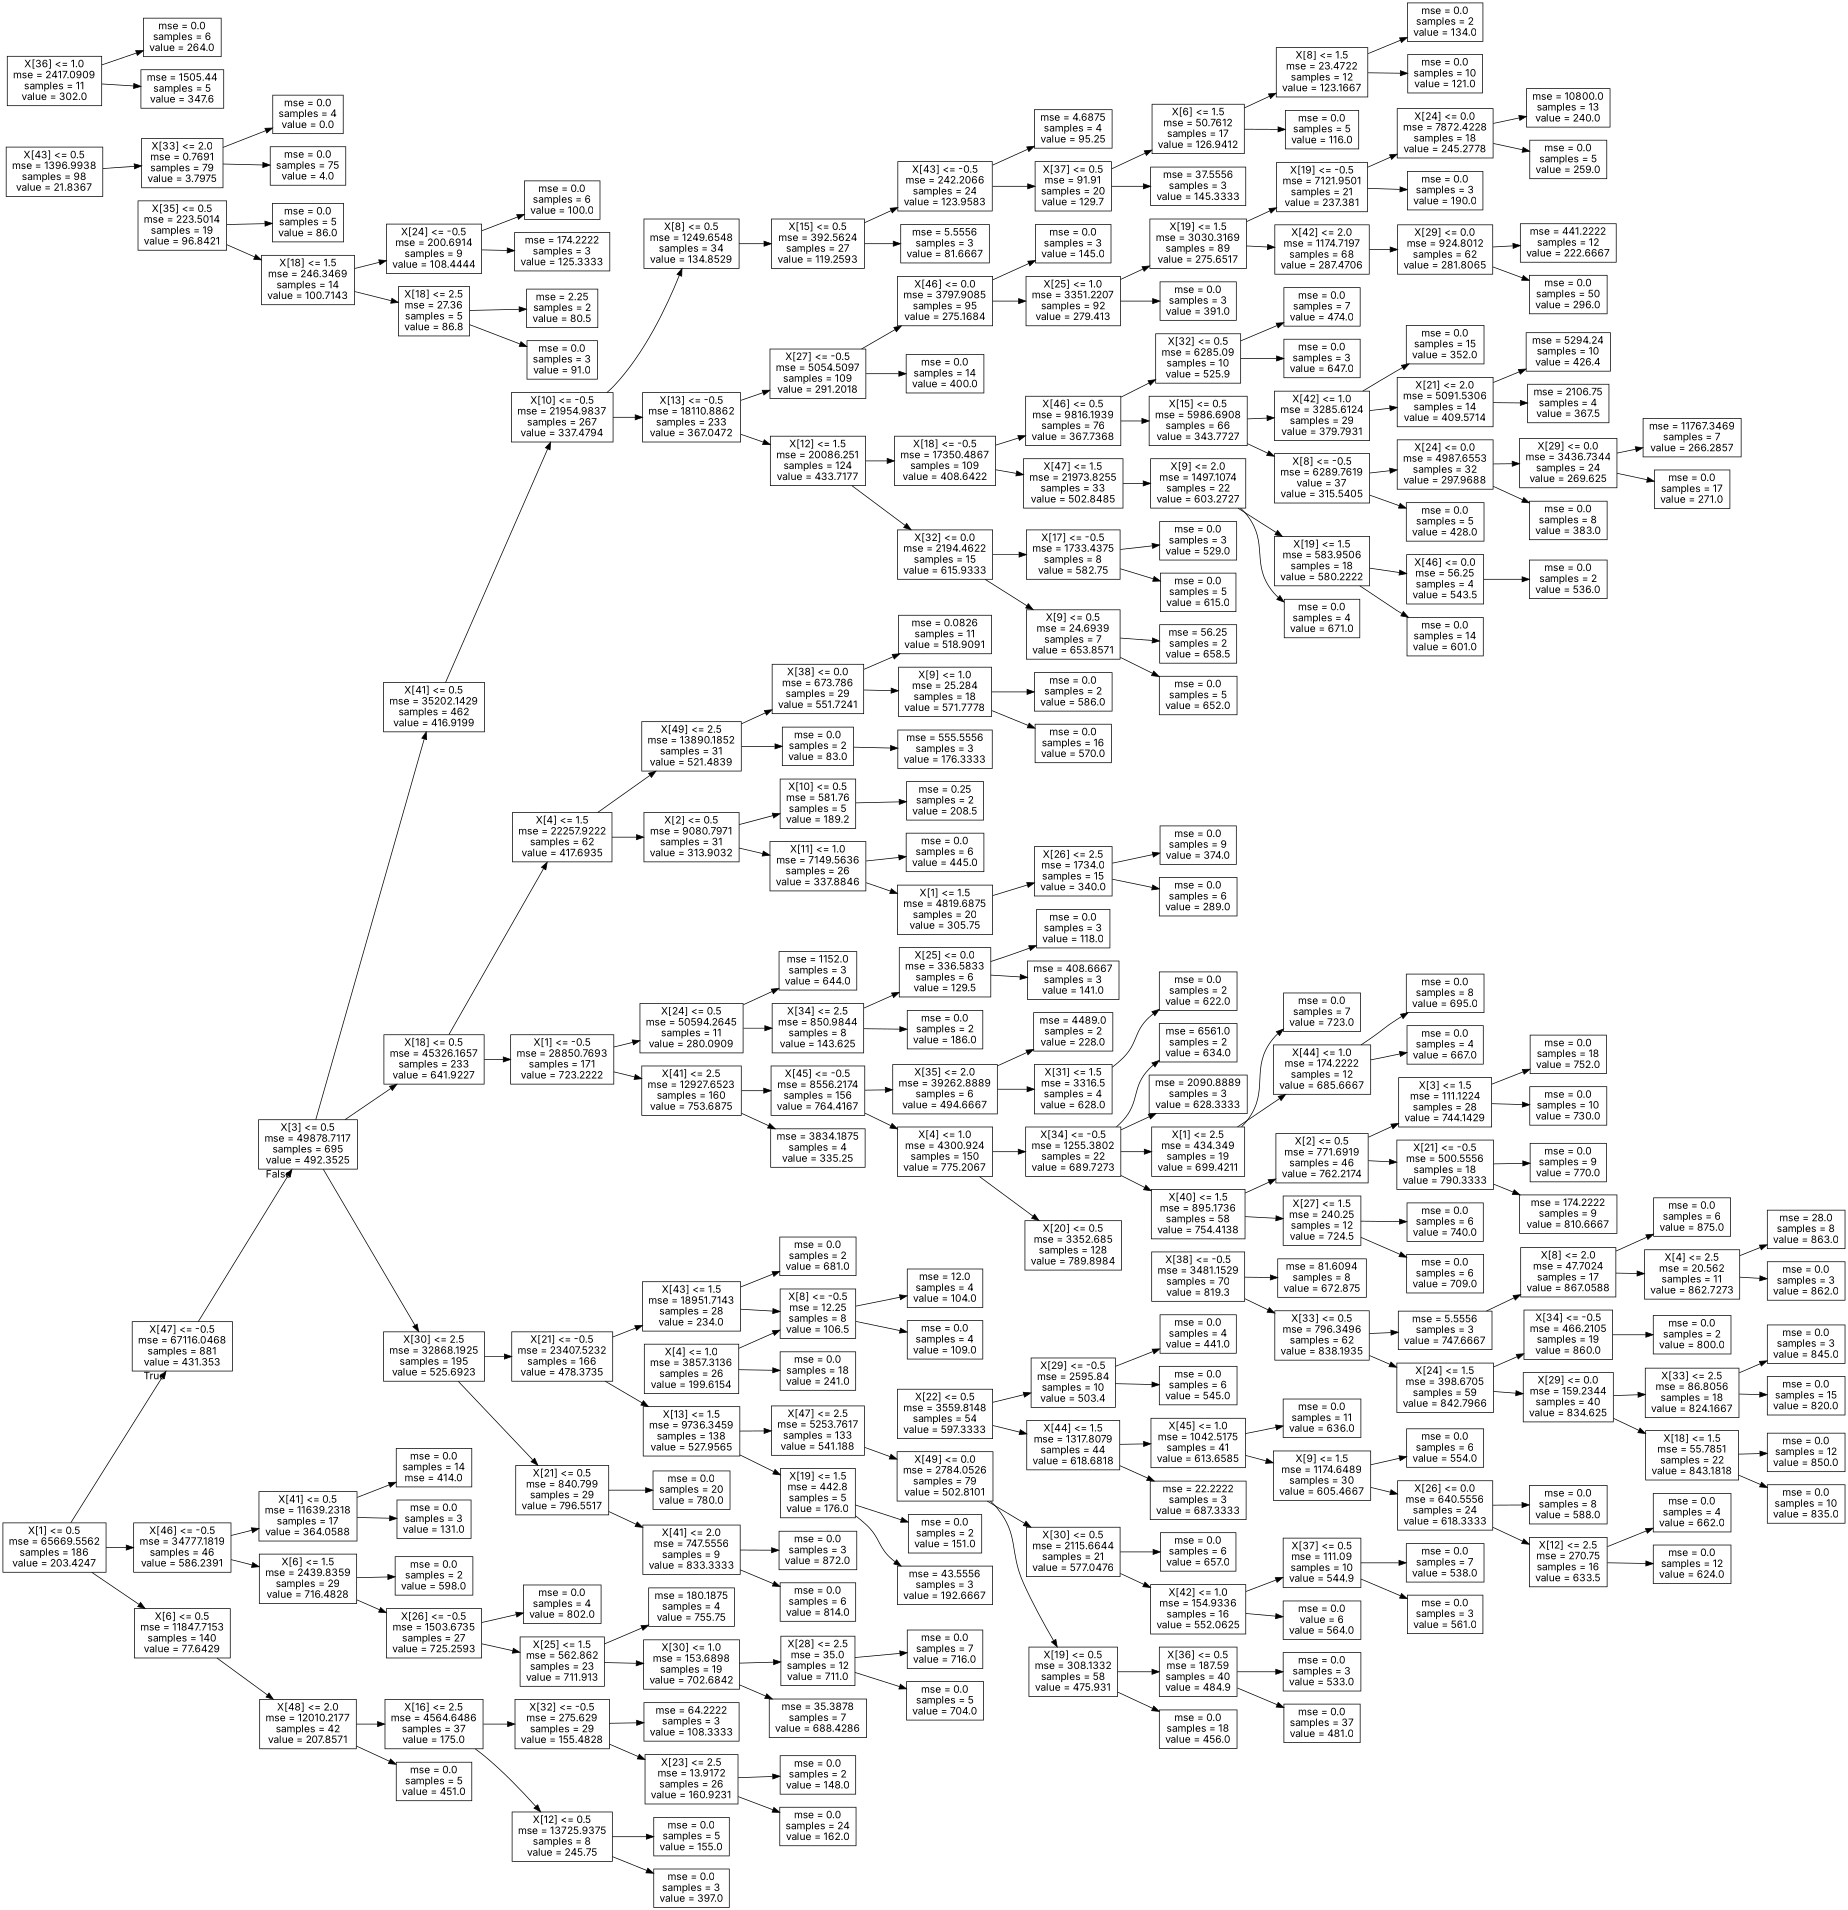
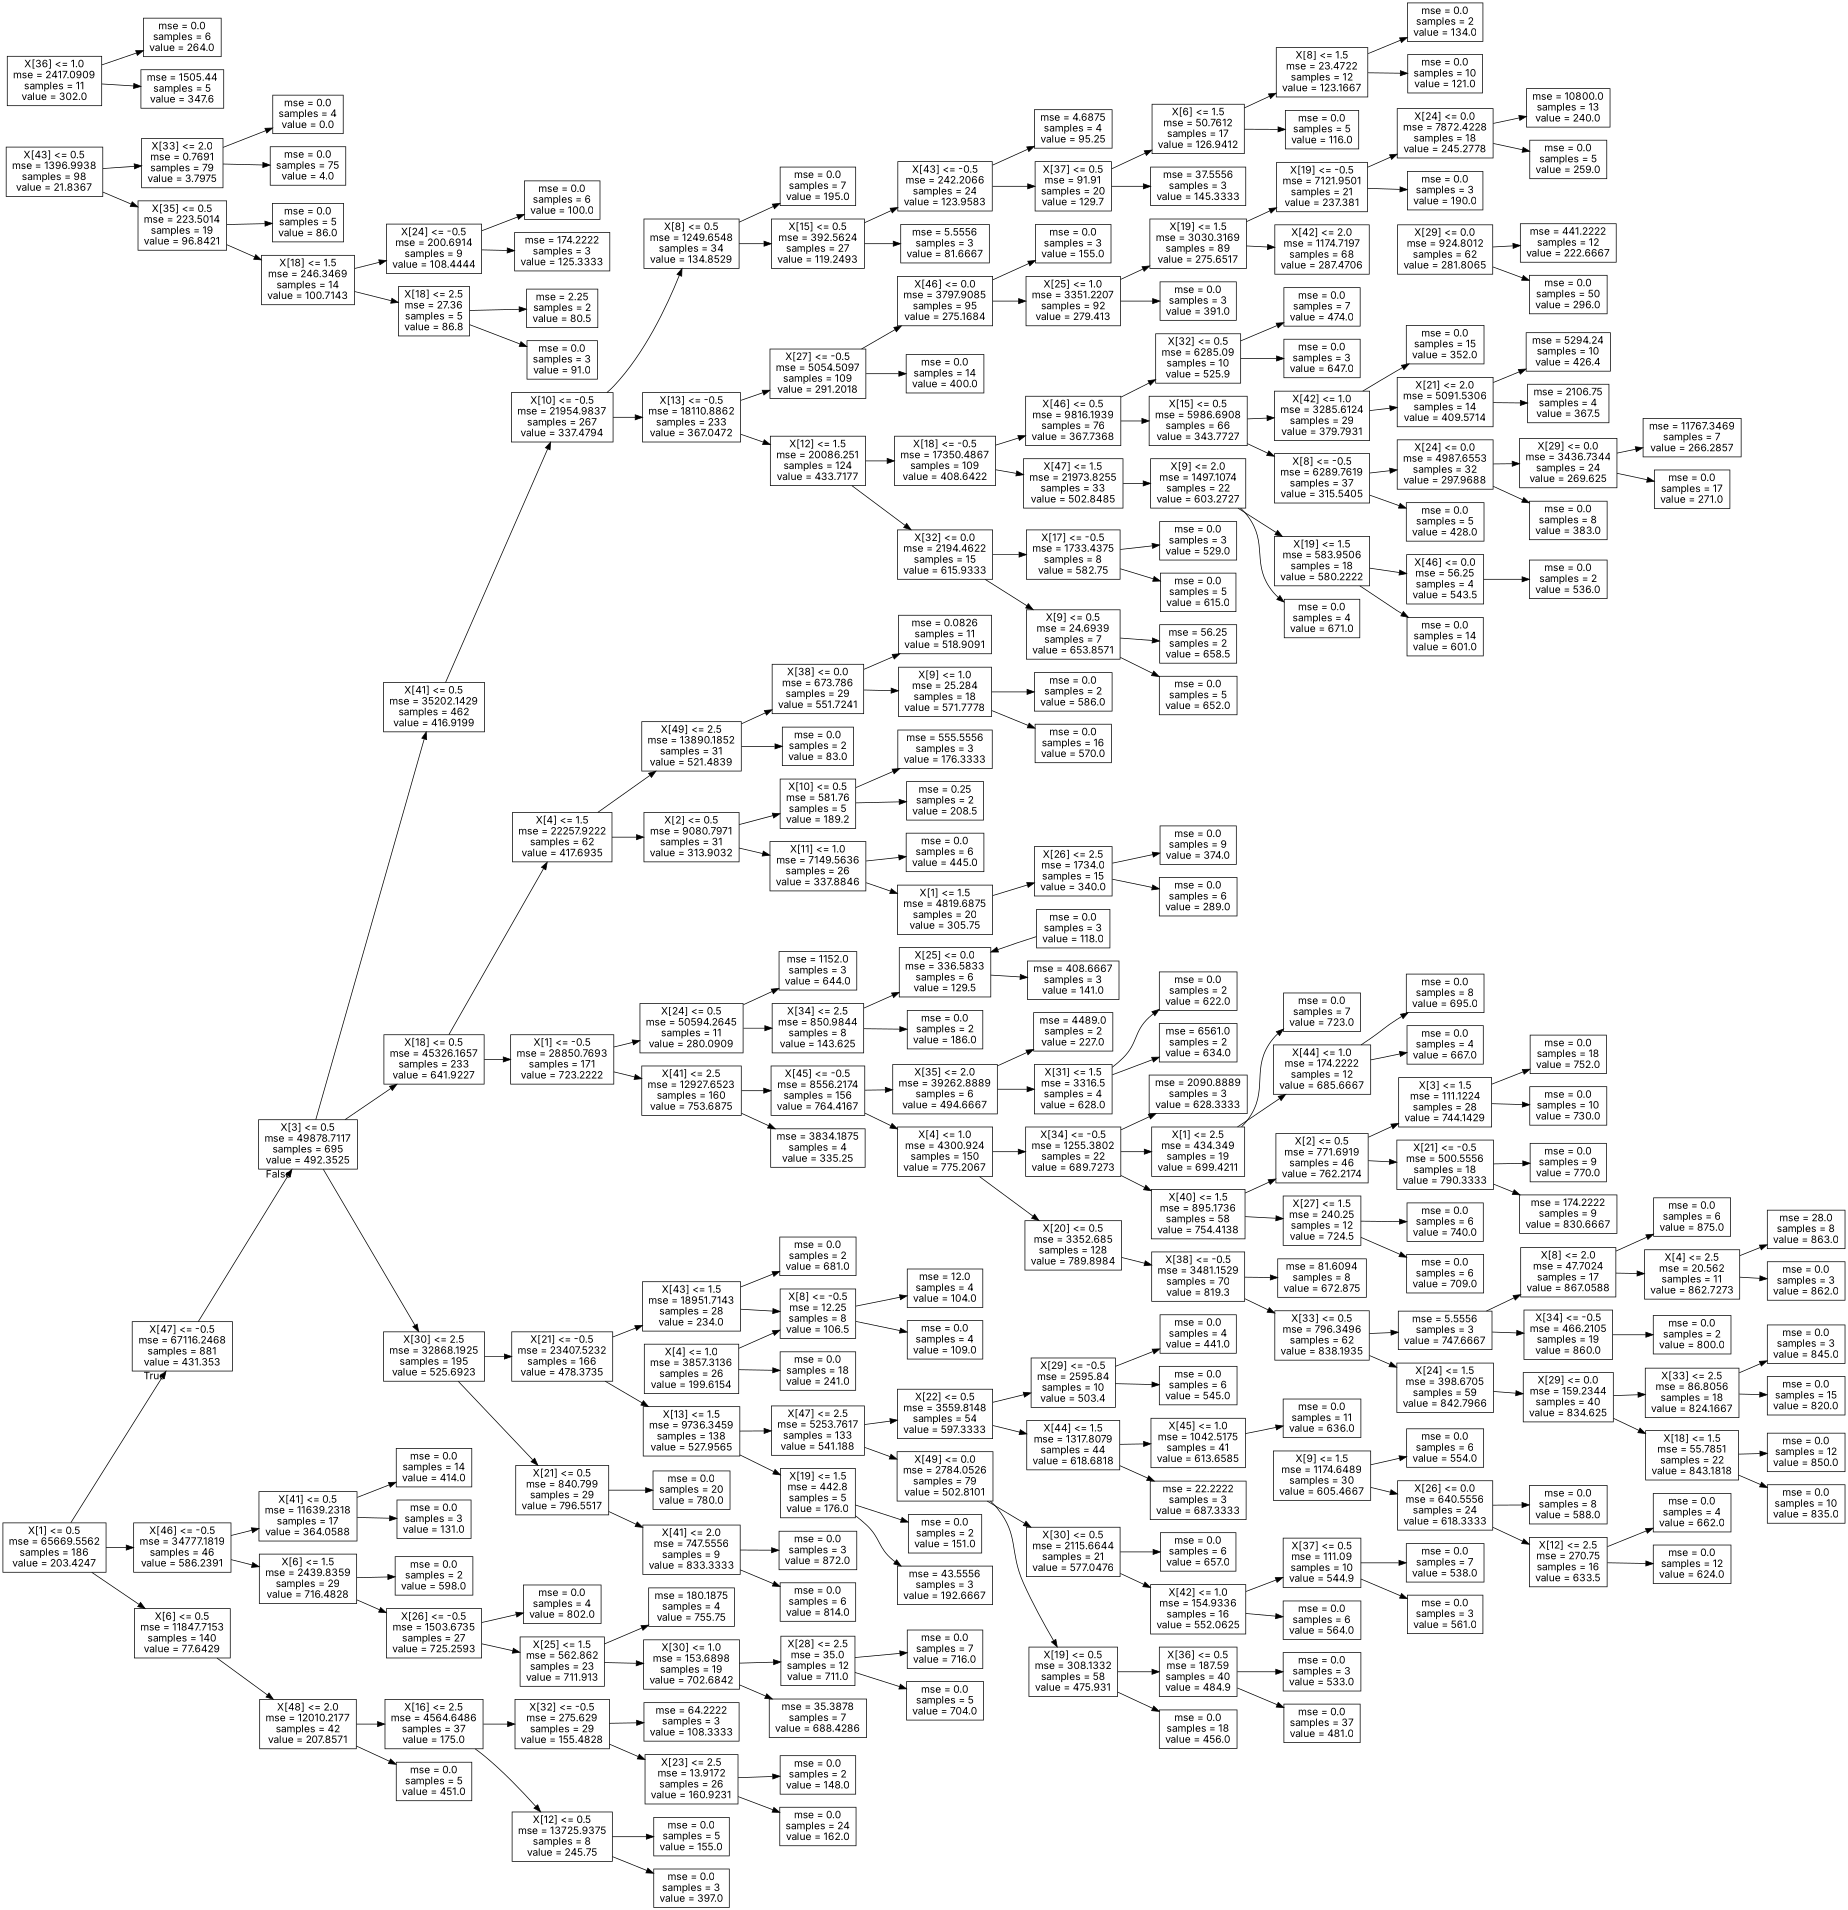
none -> (818, 186)
none -> (117, 198)
(818, 244) -> (818, 244)
(1073, 244) -> (1073, 244)
(1380, 250) -> none
(1322, 478) -> (1322, 478)
(872, 748) -> (874, 780)
(1010, 955) -> (1017, 943)
(1073, 1032) -> (1073, 1032)
(1135, 1096) -> (1132, 1067)
(1568, 1214) -> (1568, 1214)
none -> (1133, 1260)
(182, 1346) -> (182, 1346)
(1505, 1362) -> (1504, 1332)
none -> (877, 1423)
(1256, 1458) -> none
(434, 1468) -> (434, 1468)
(1322, 1620) -> (1322, 1620)
